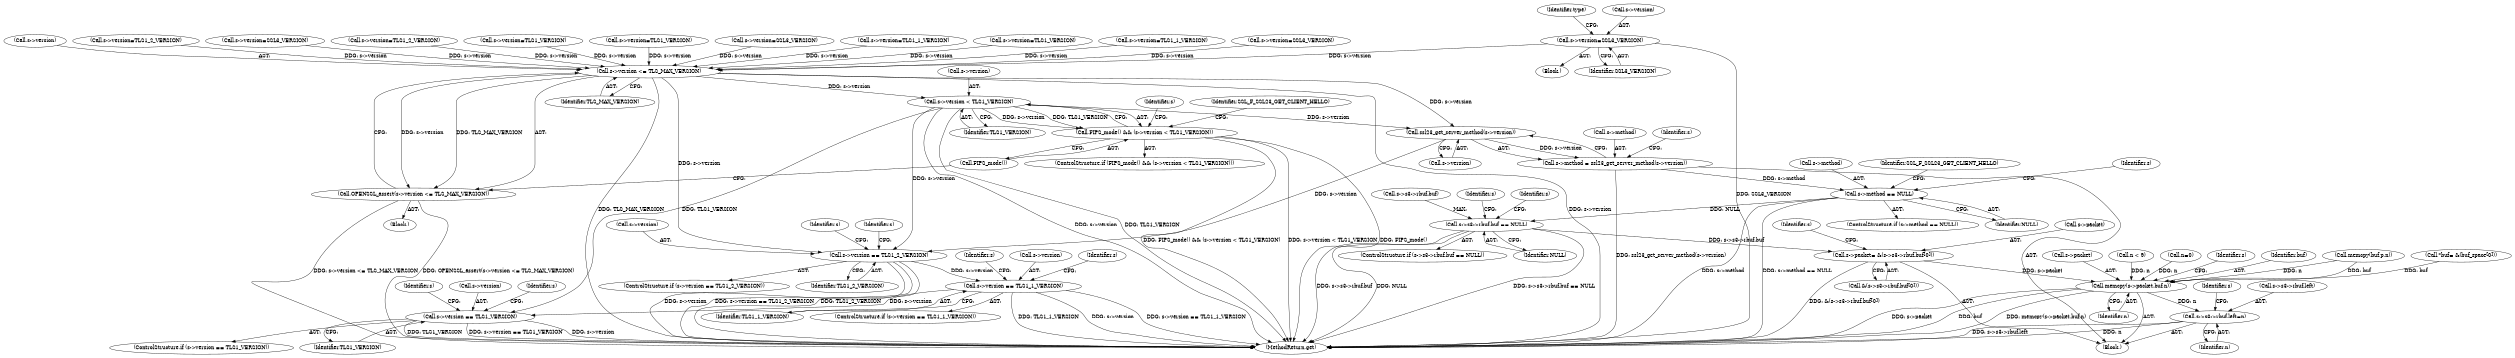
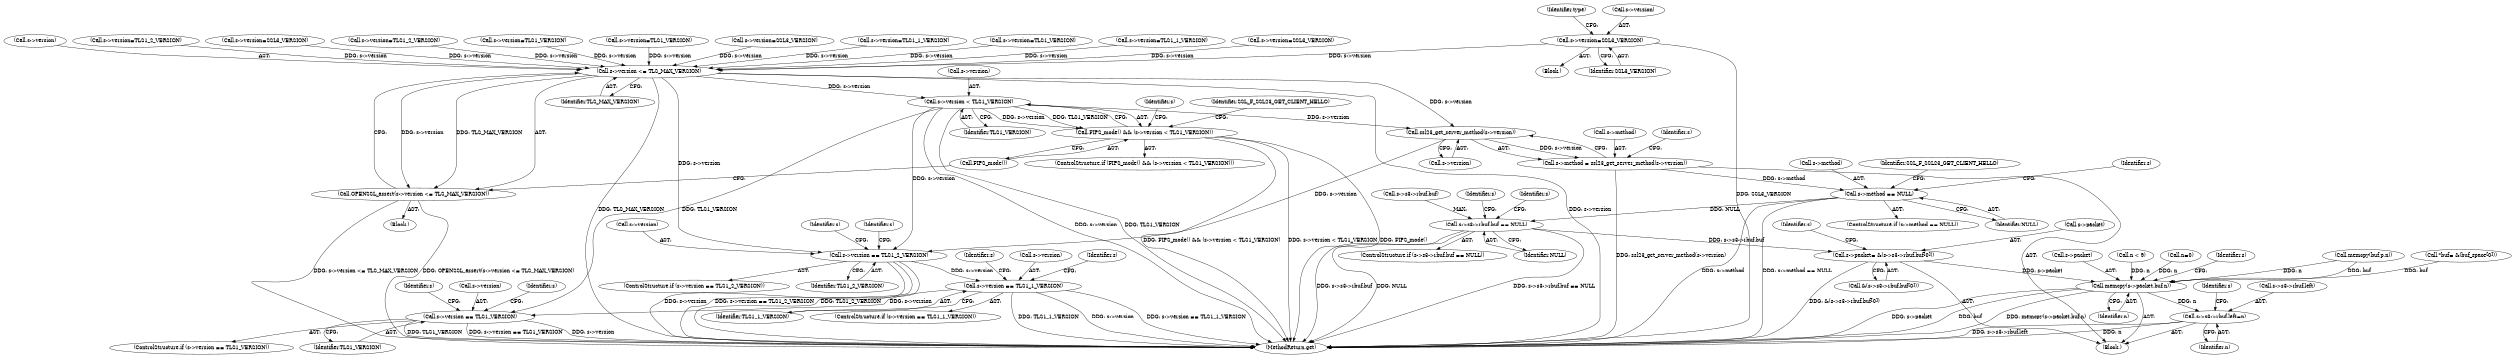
(2289, 256) -> none
